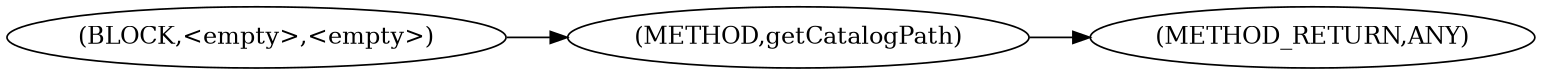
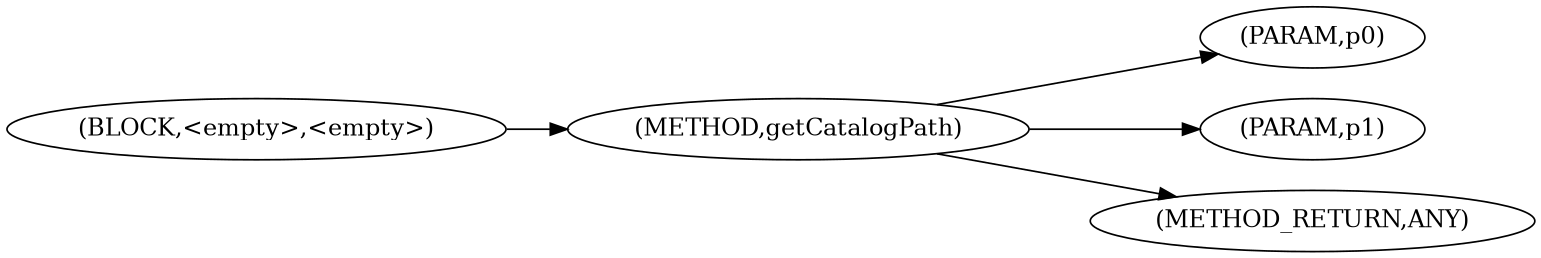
none -> (1313, 37)
none -> (1313, 129)
